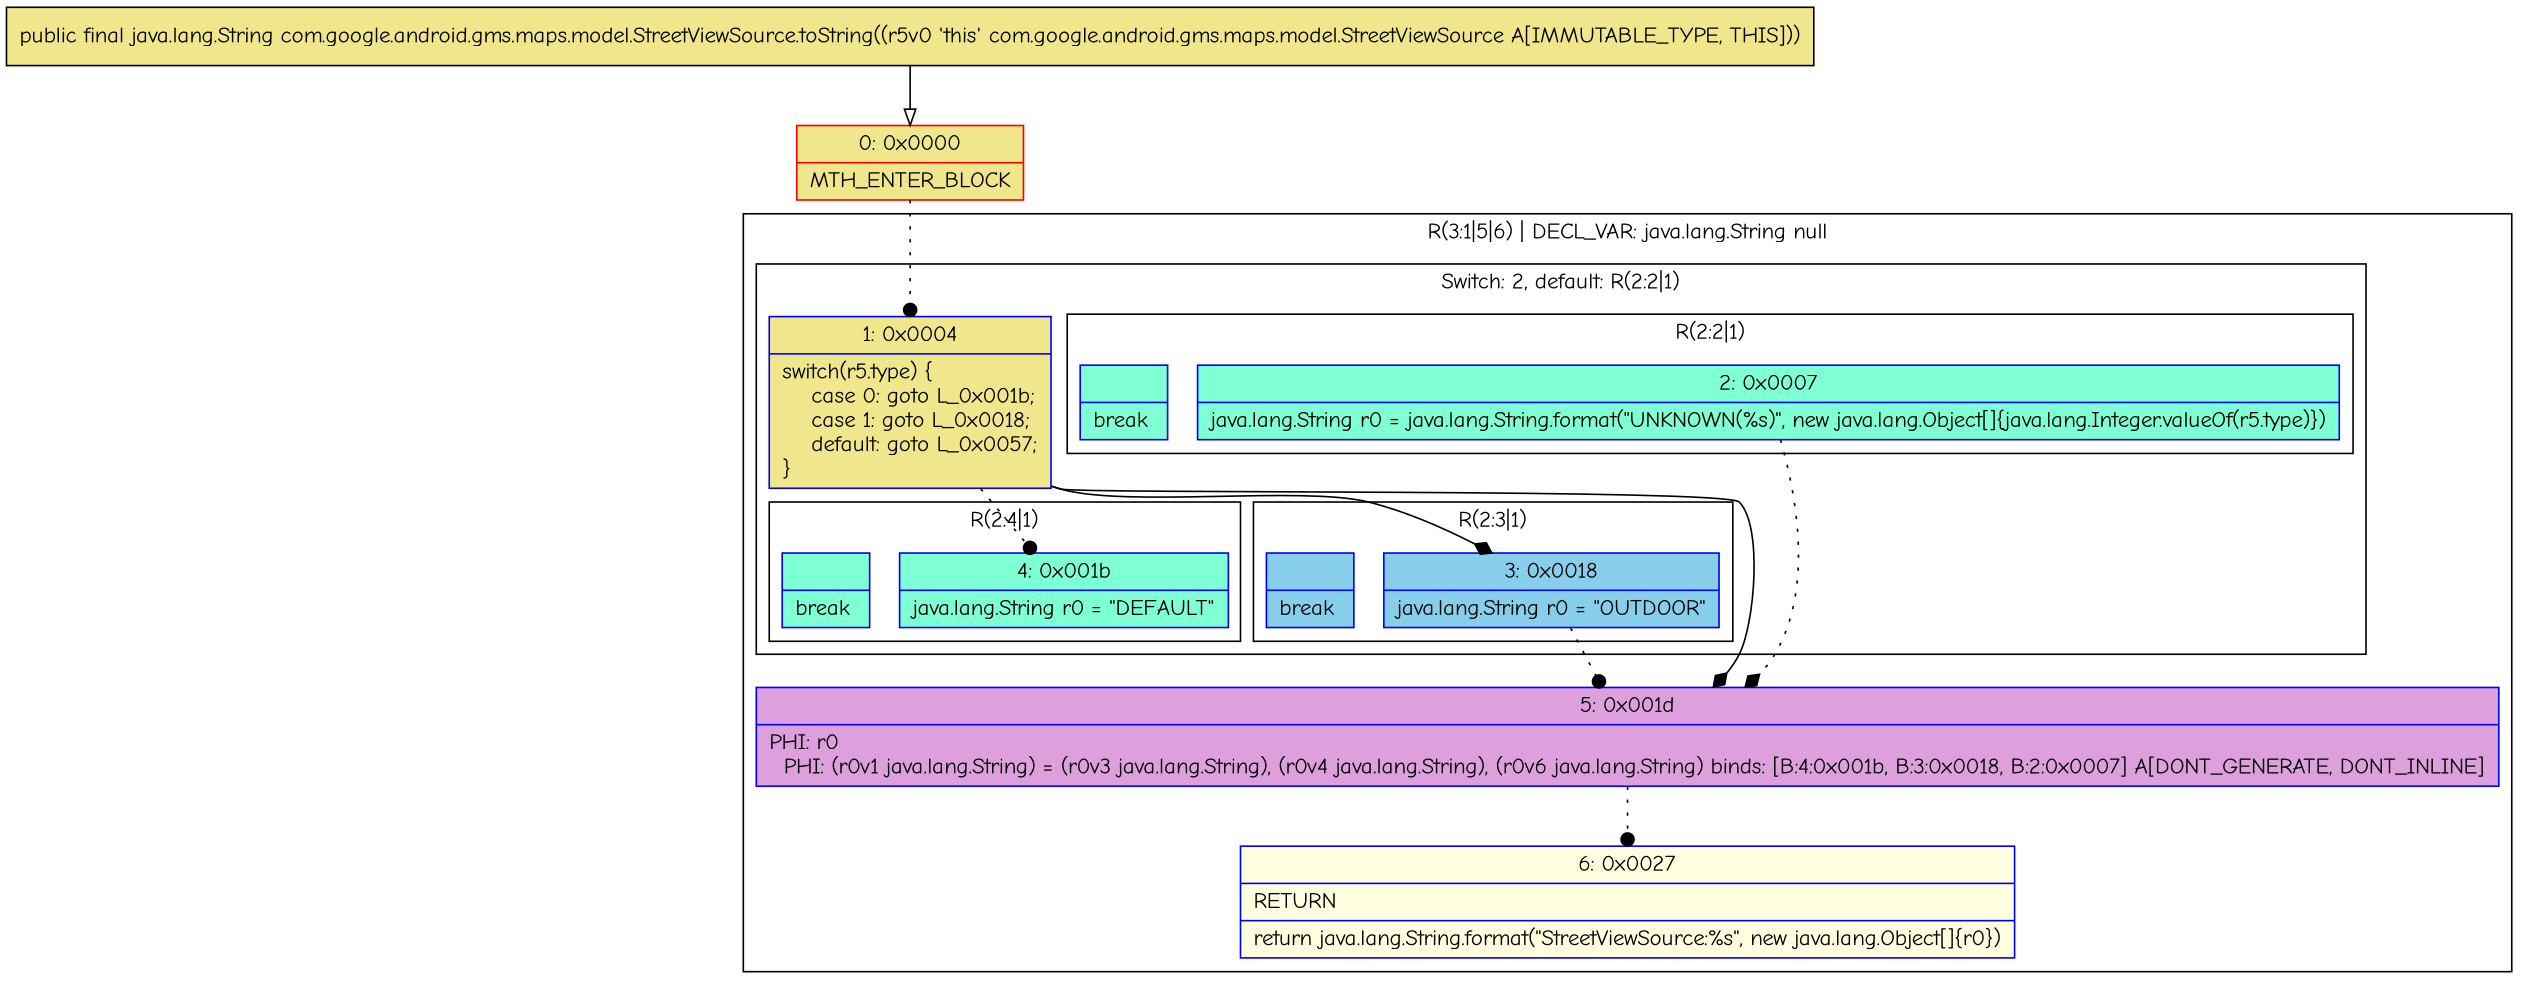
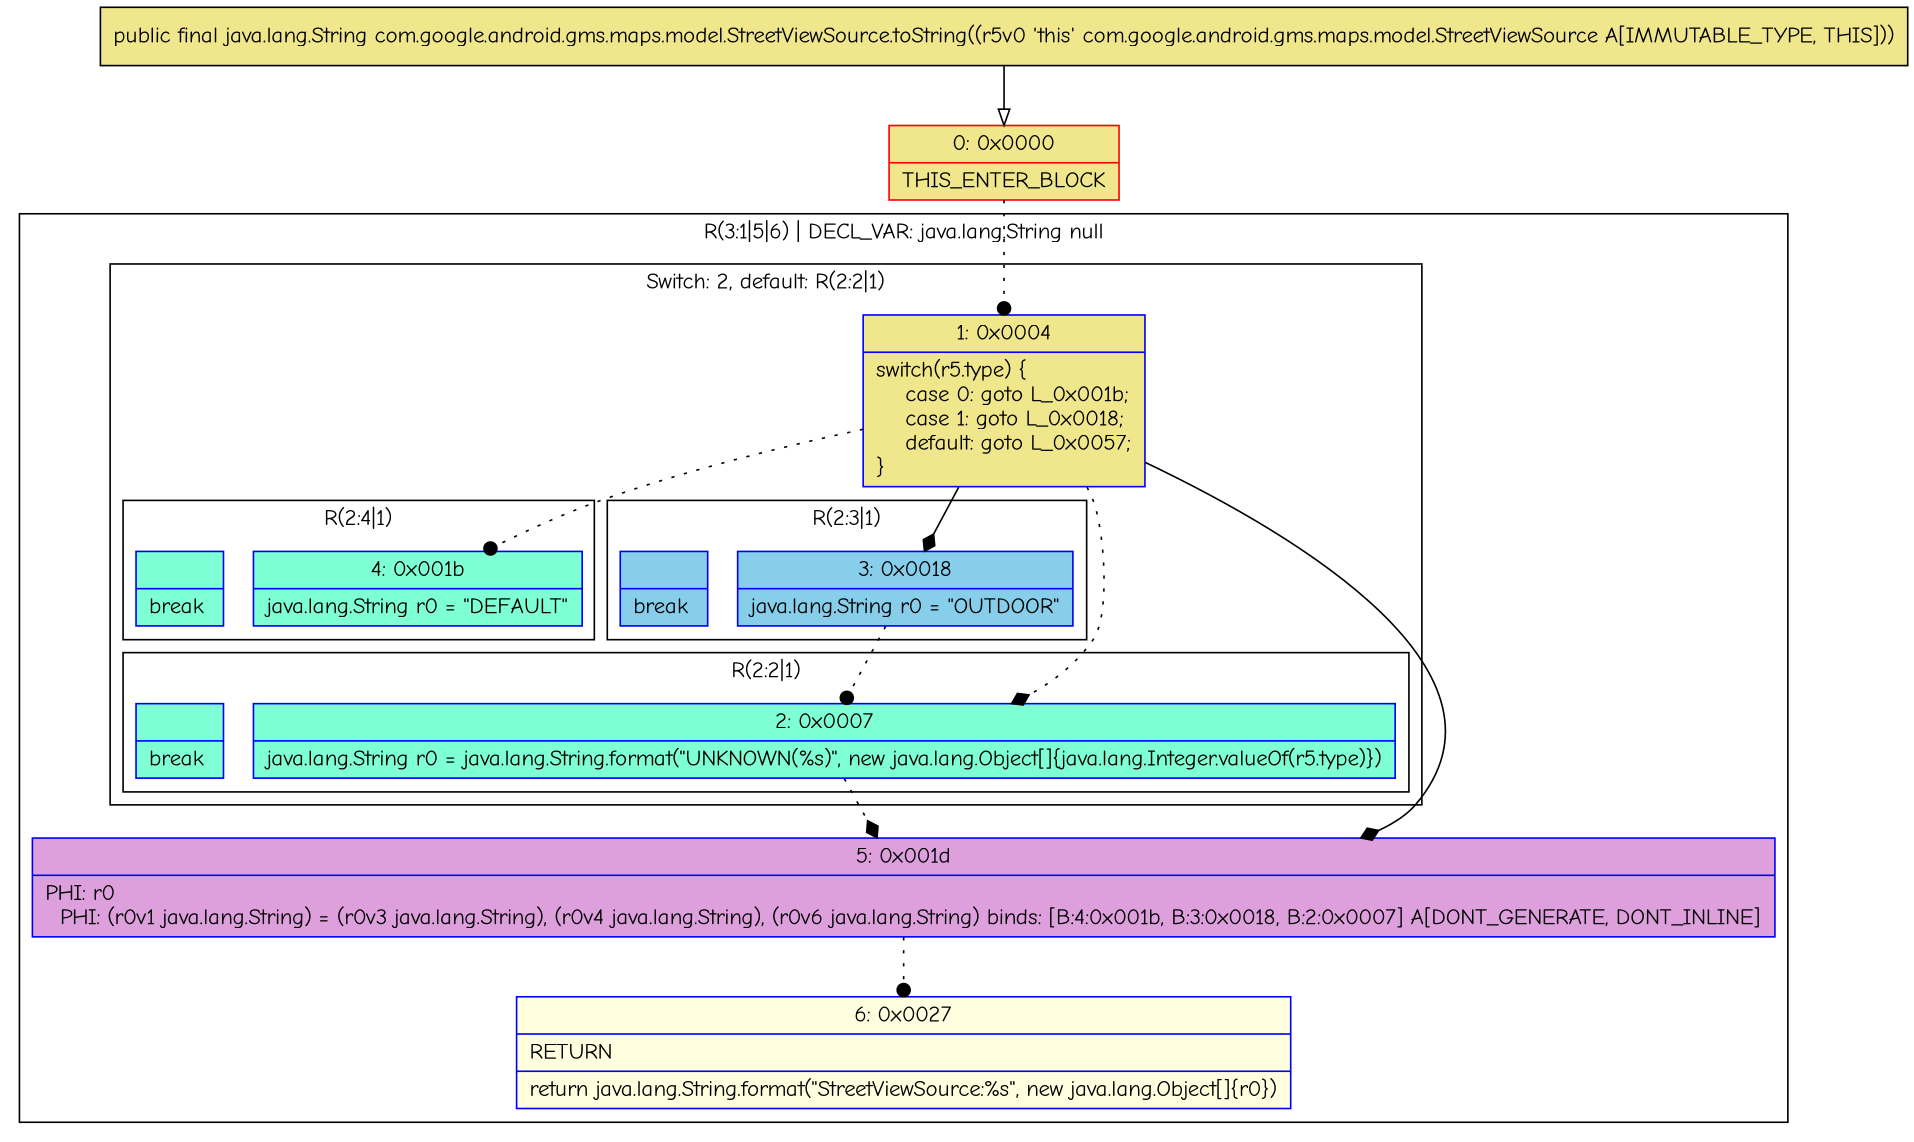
(910, 181) -> (1004, 181)
none -> (1103, 605)
(1583, 652) -> (866, 663)
